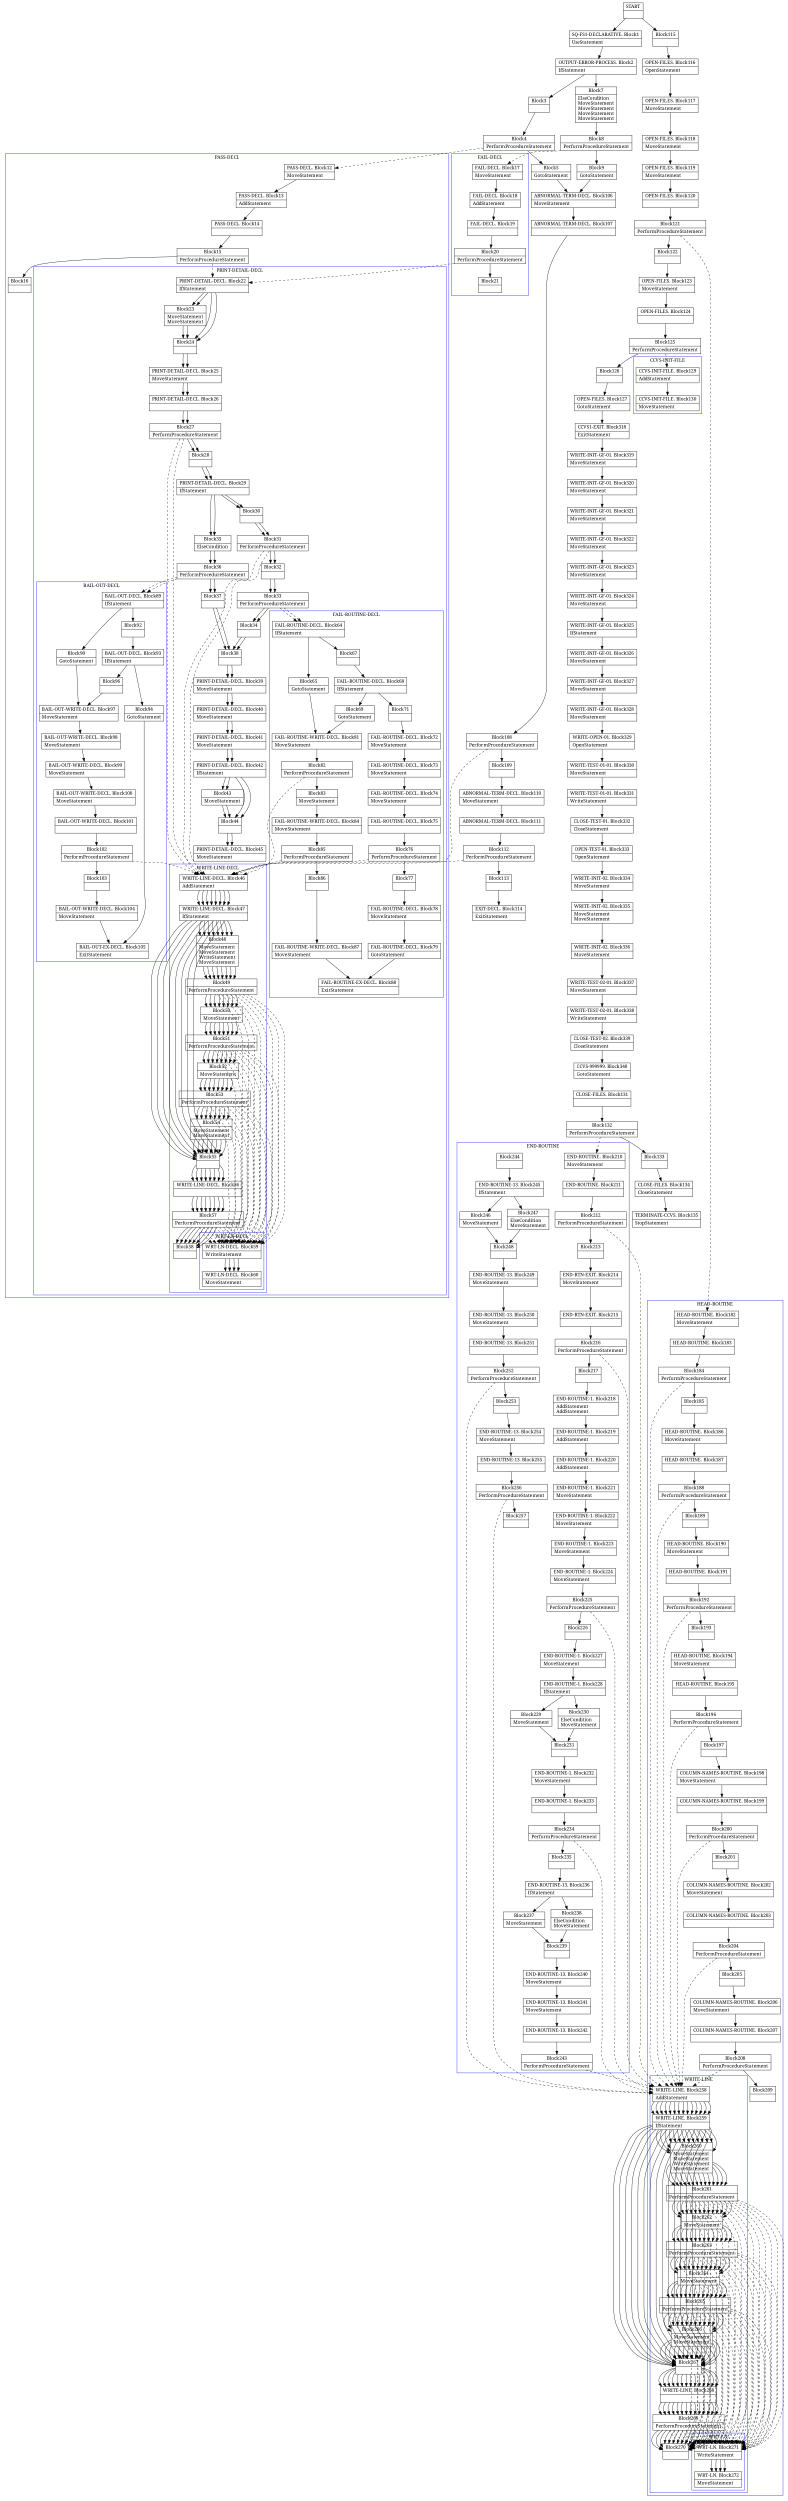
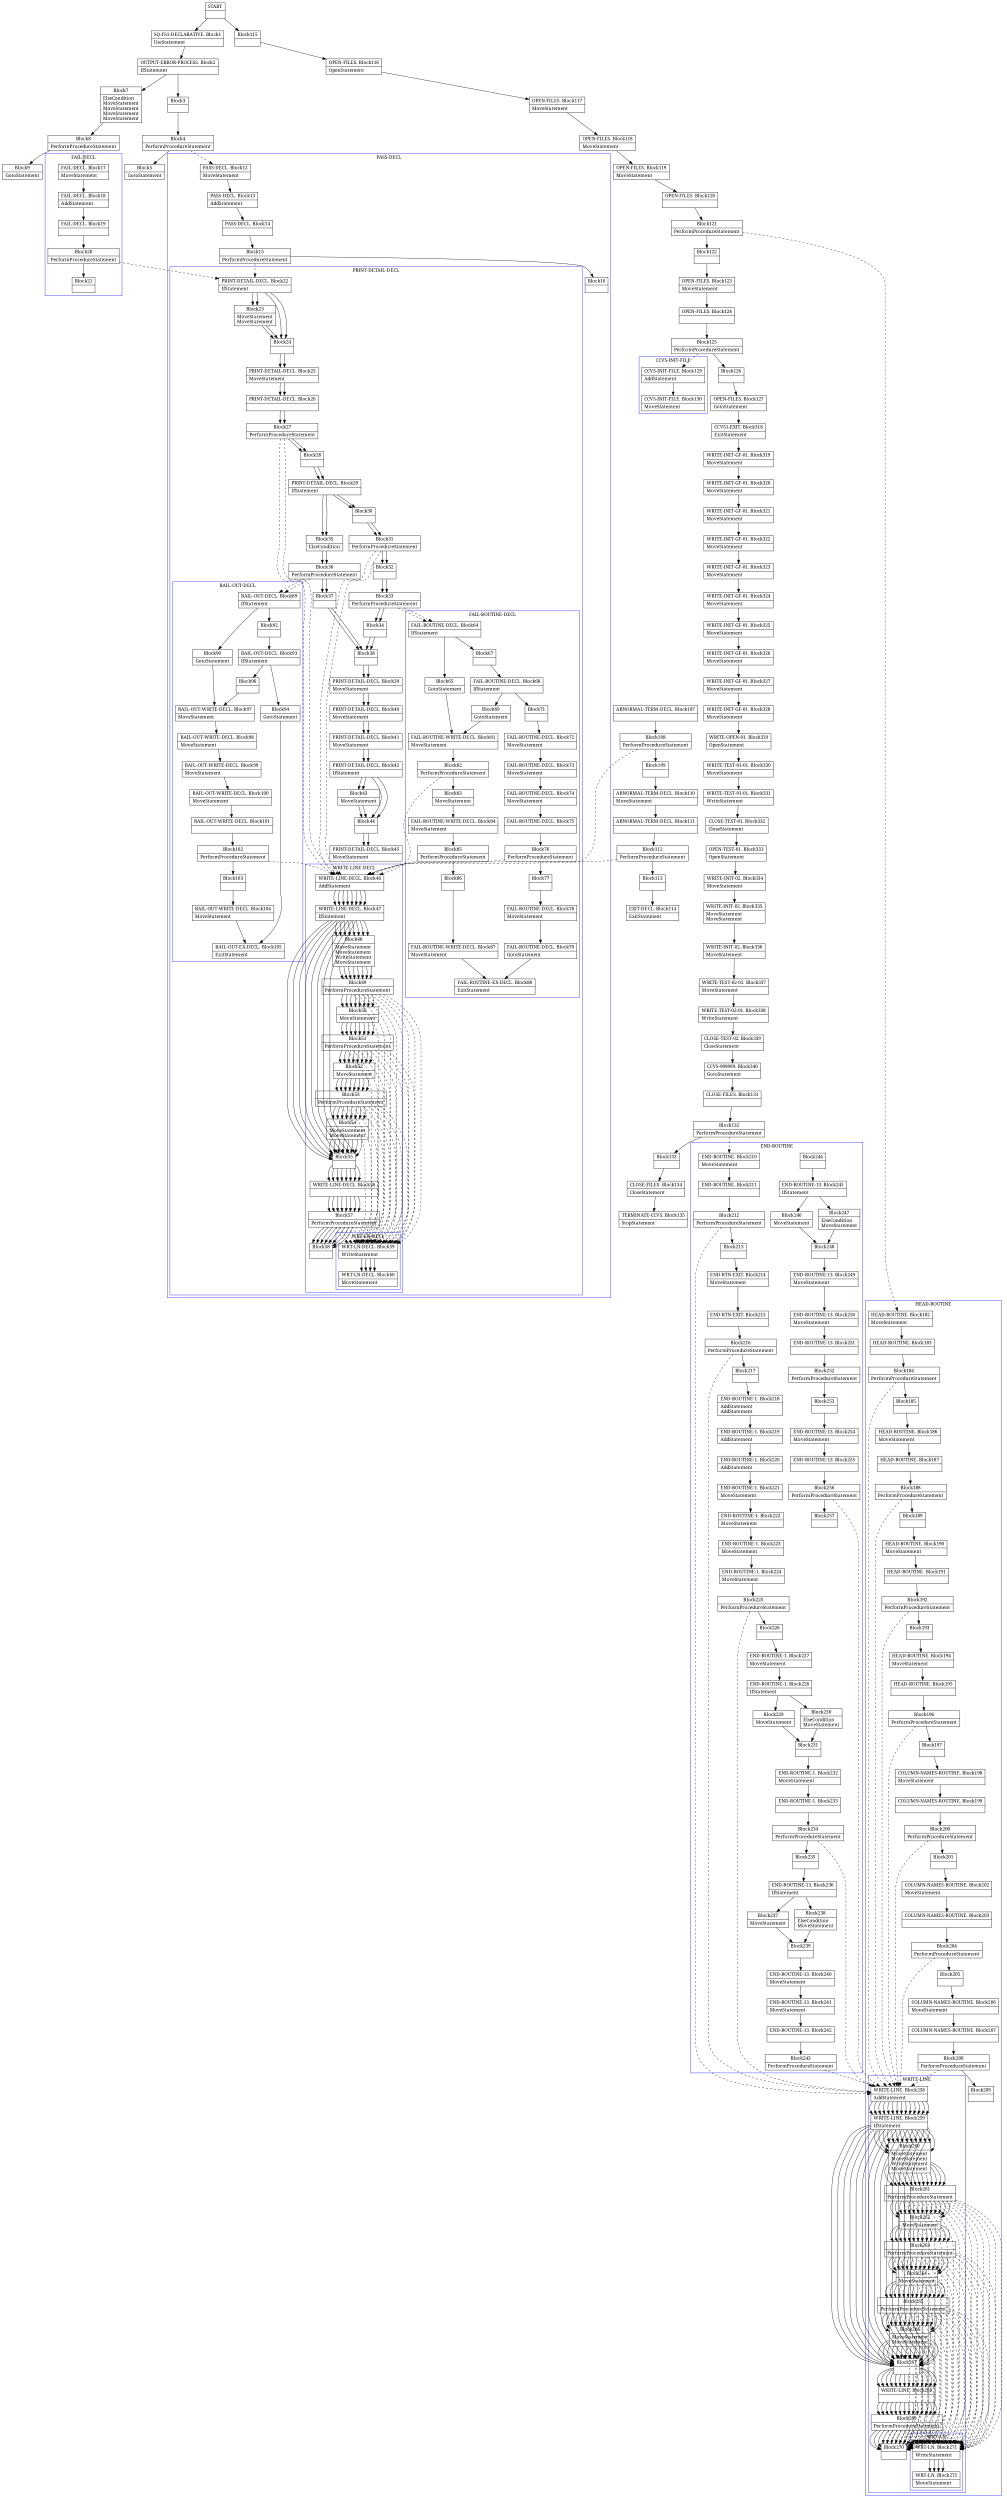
(573, 200) -> none
(584, 633) -> (725, 633)
(466, 1808) -> none
